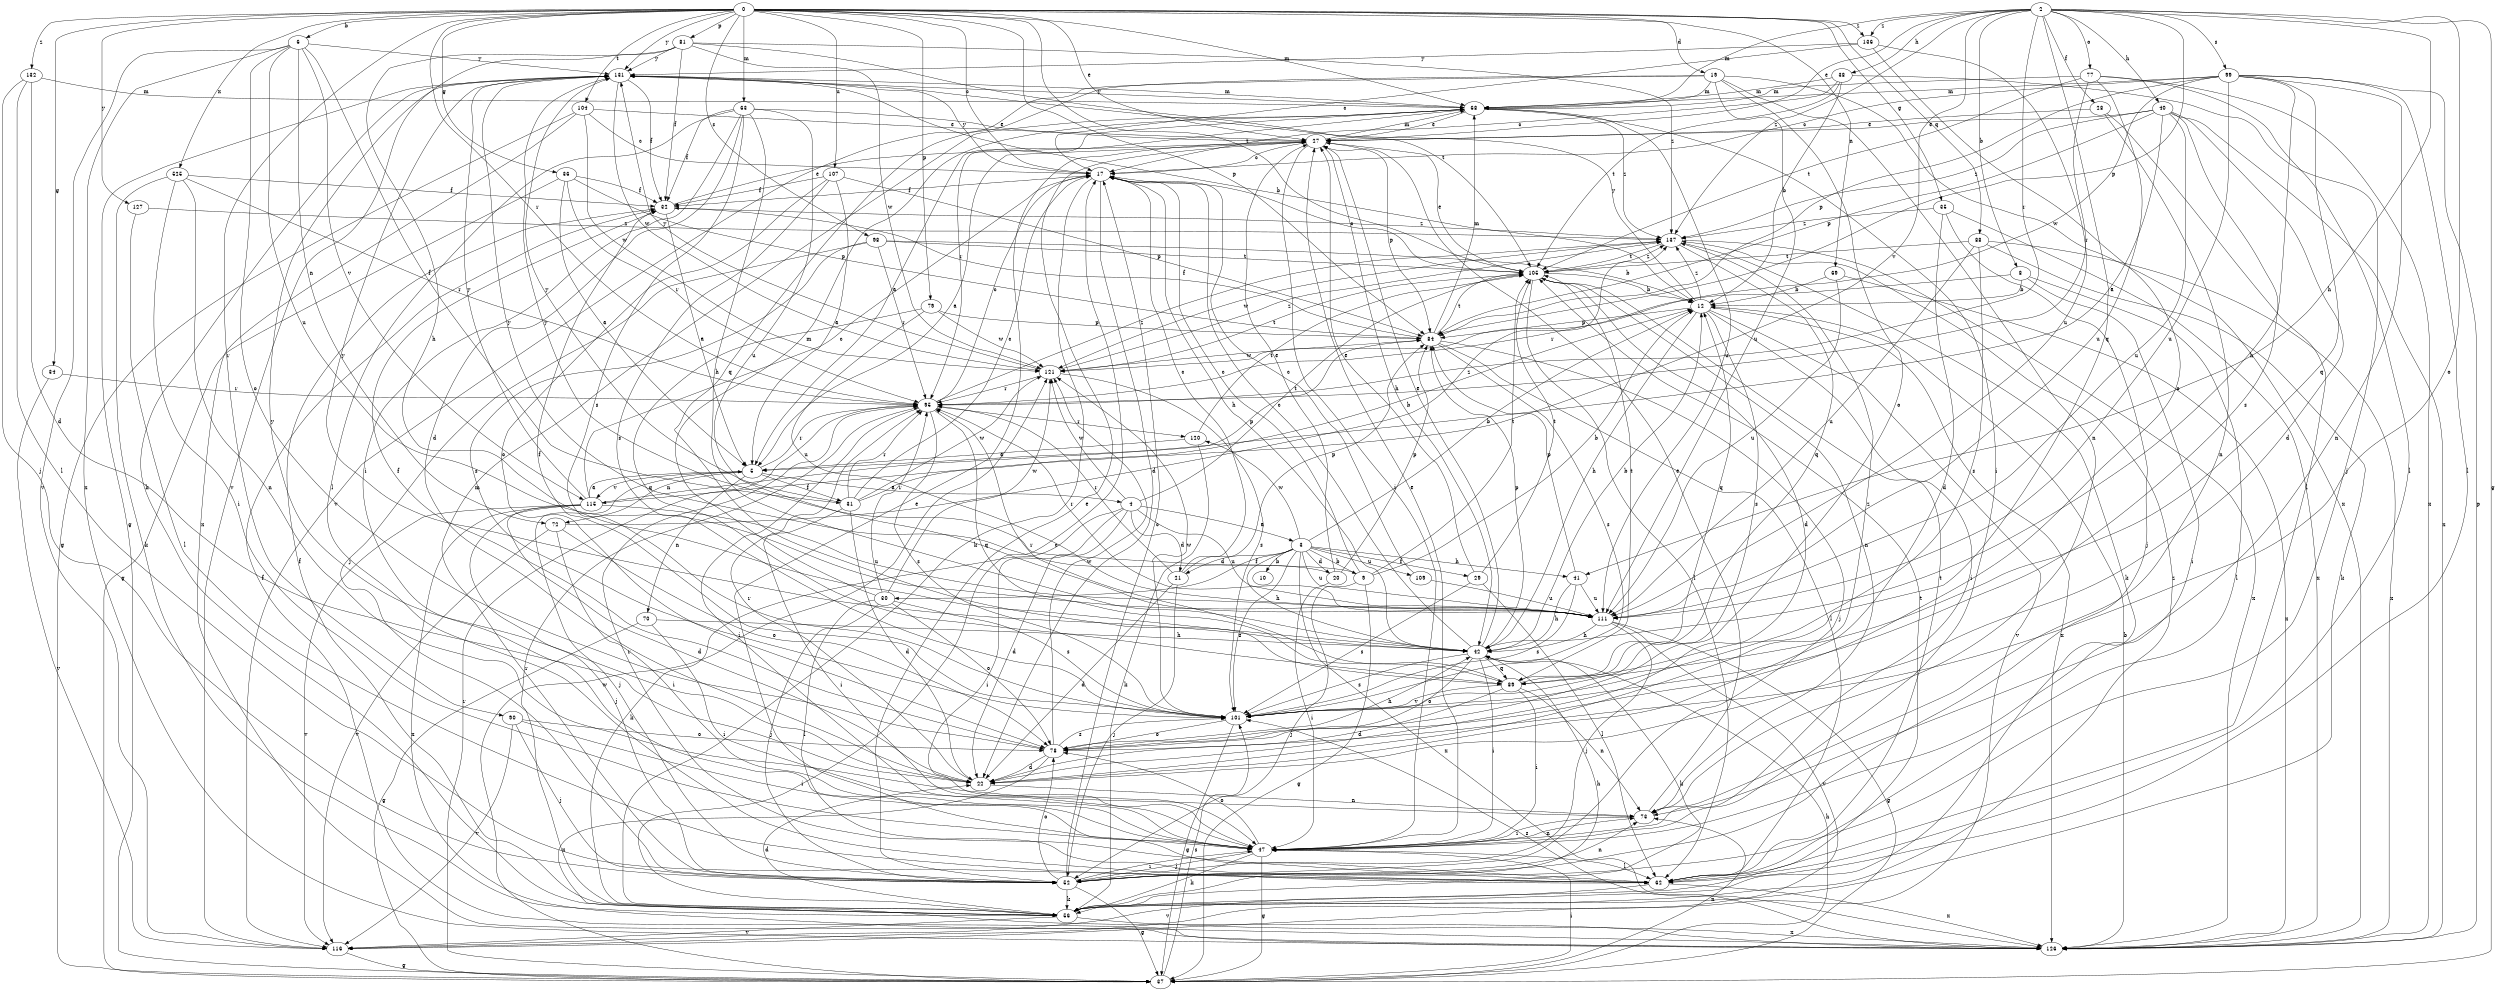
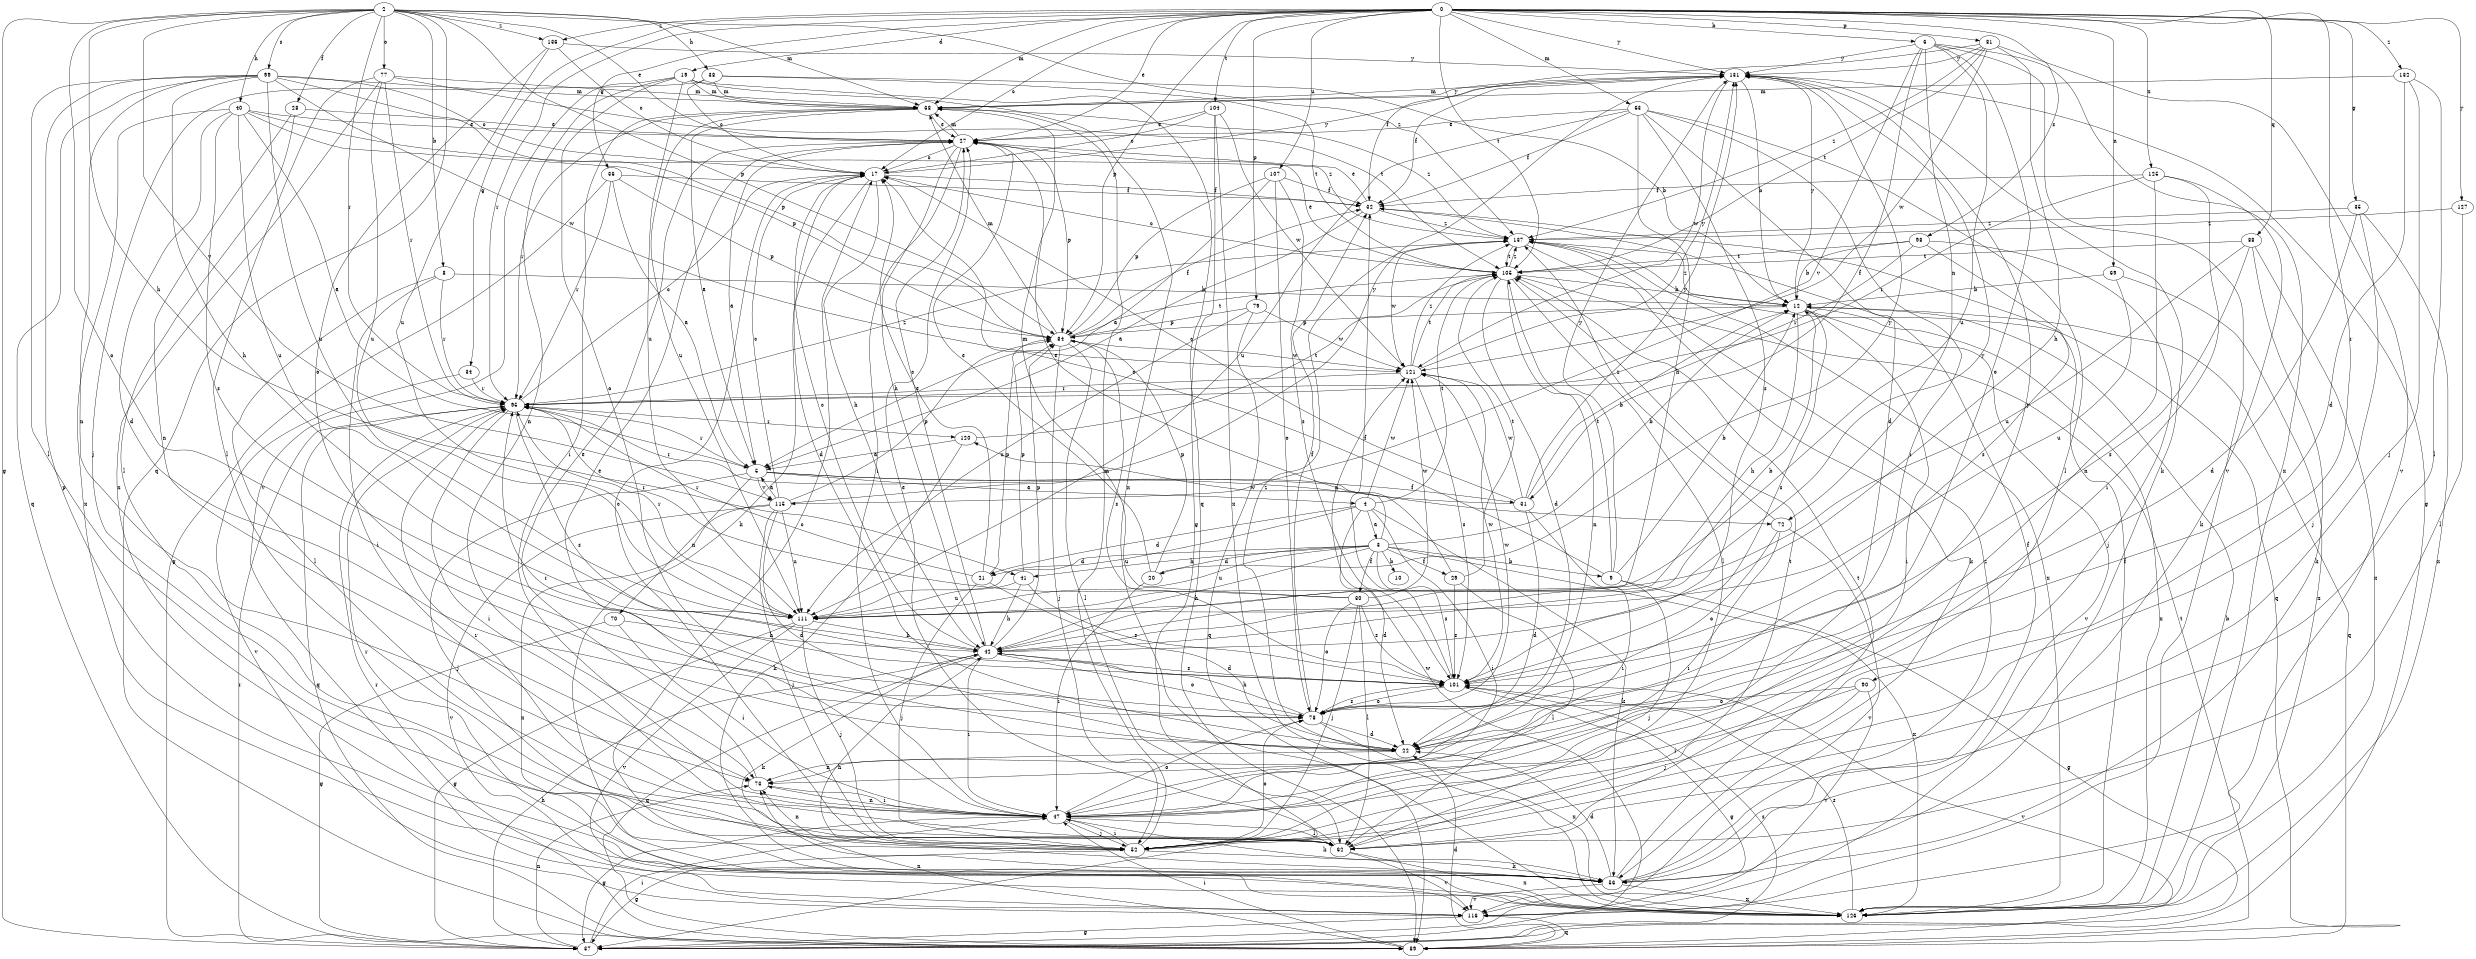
(177, 174) -> (2154, 174)
(1074, 508) -> none
(1421, 578) -> none
none -> (1551, 940)
